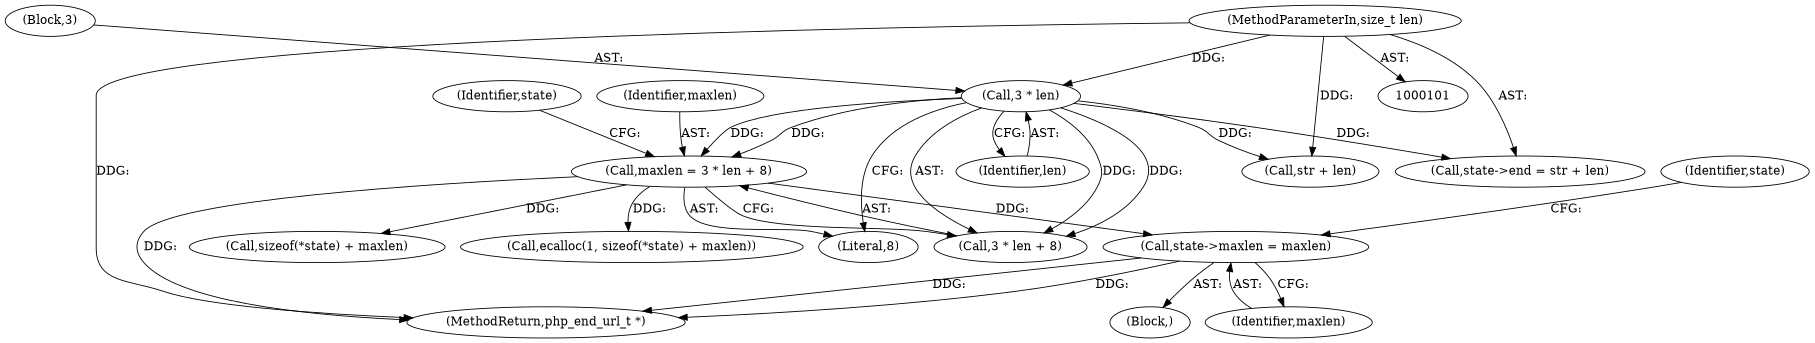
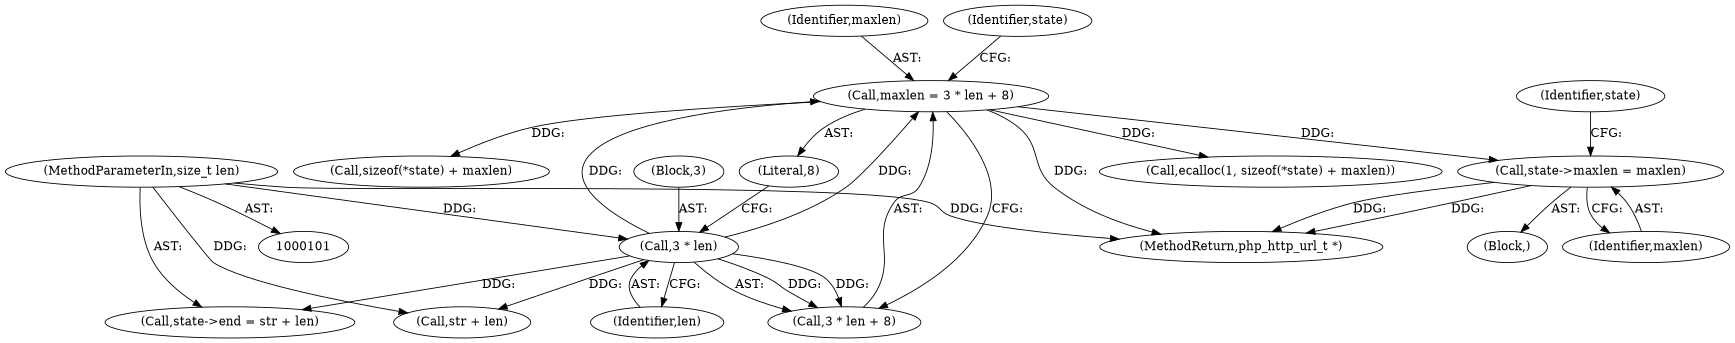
(886, 140) -> (738, 207)
(546, 322) -> (1241, 247)
